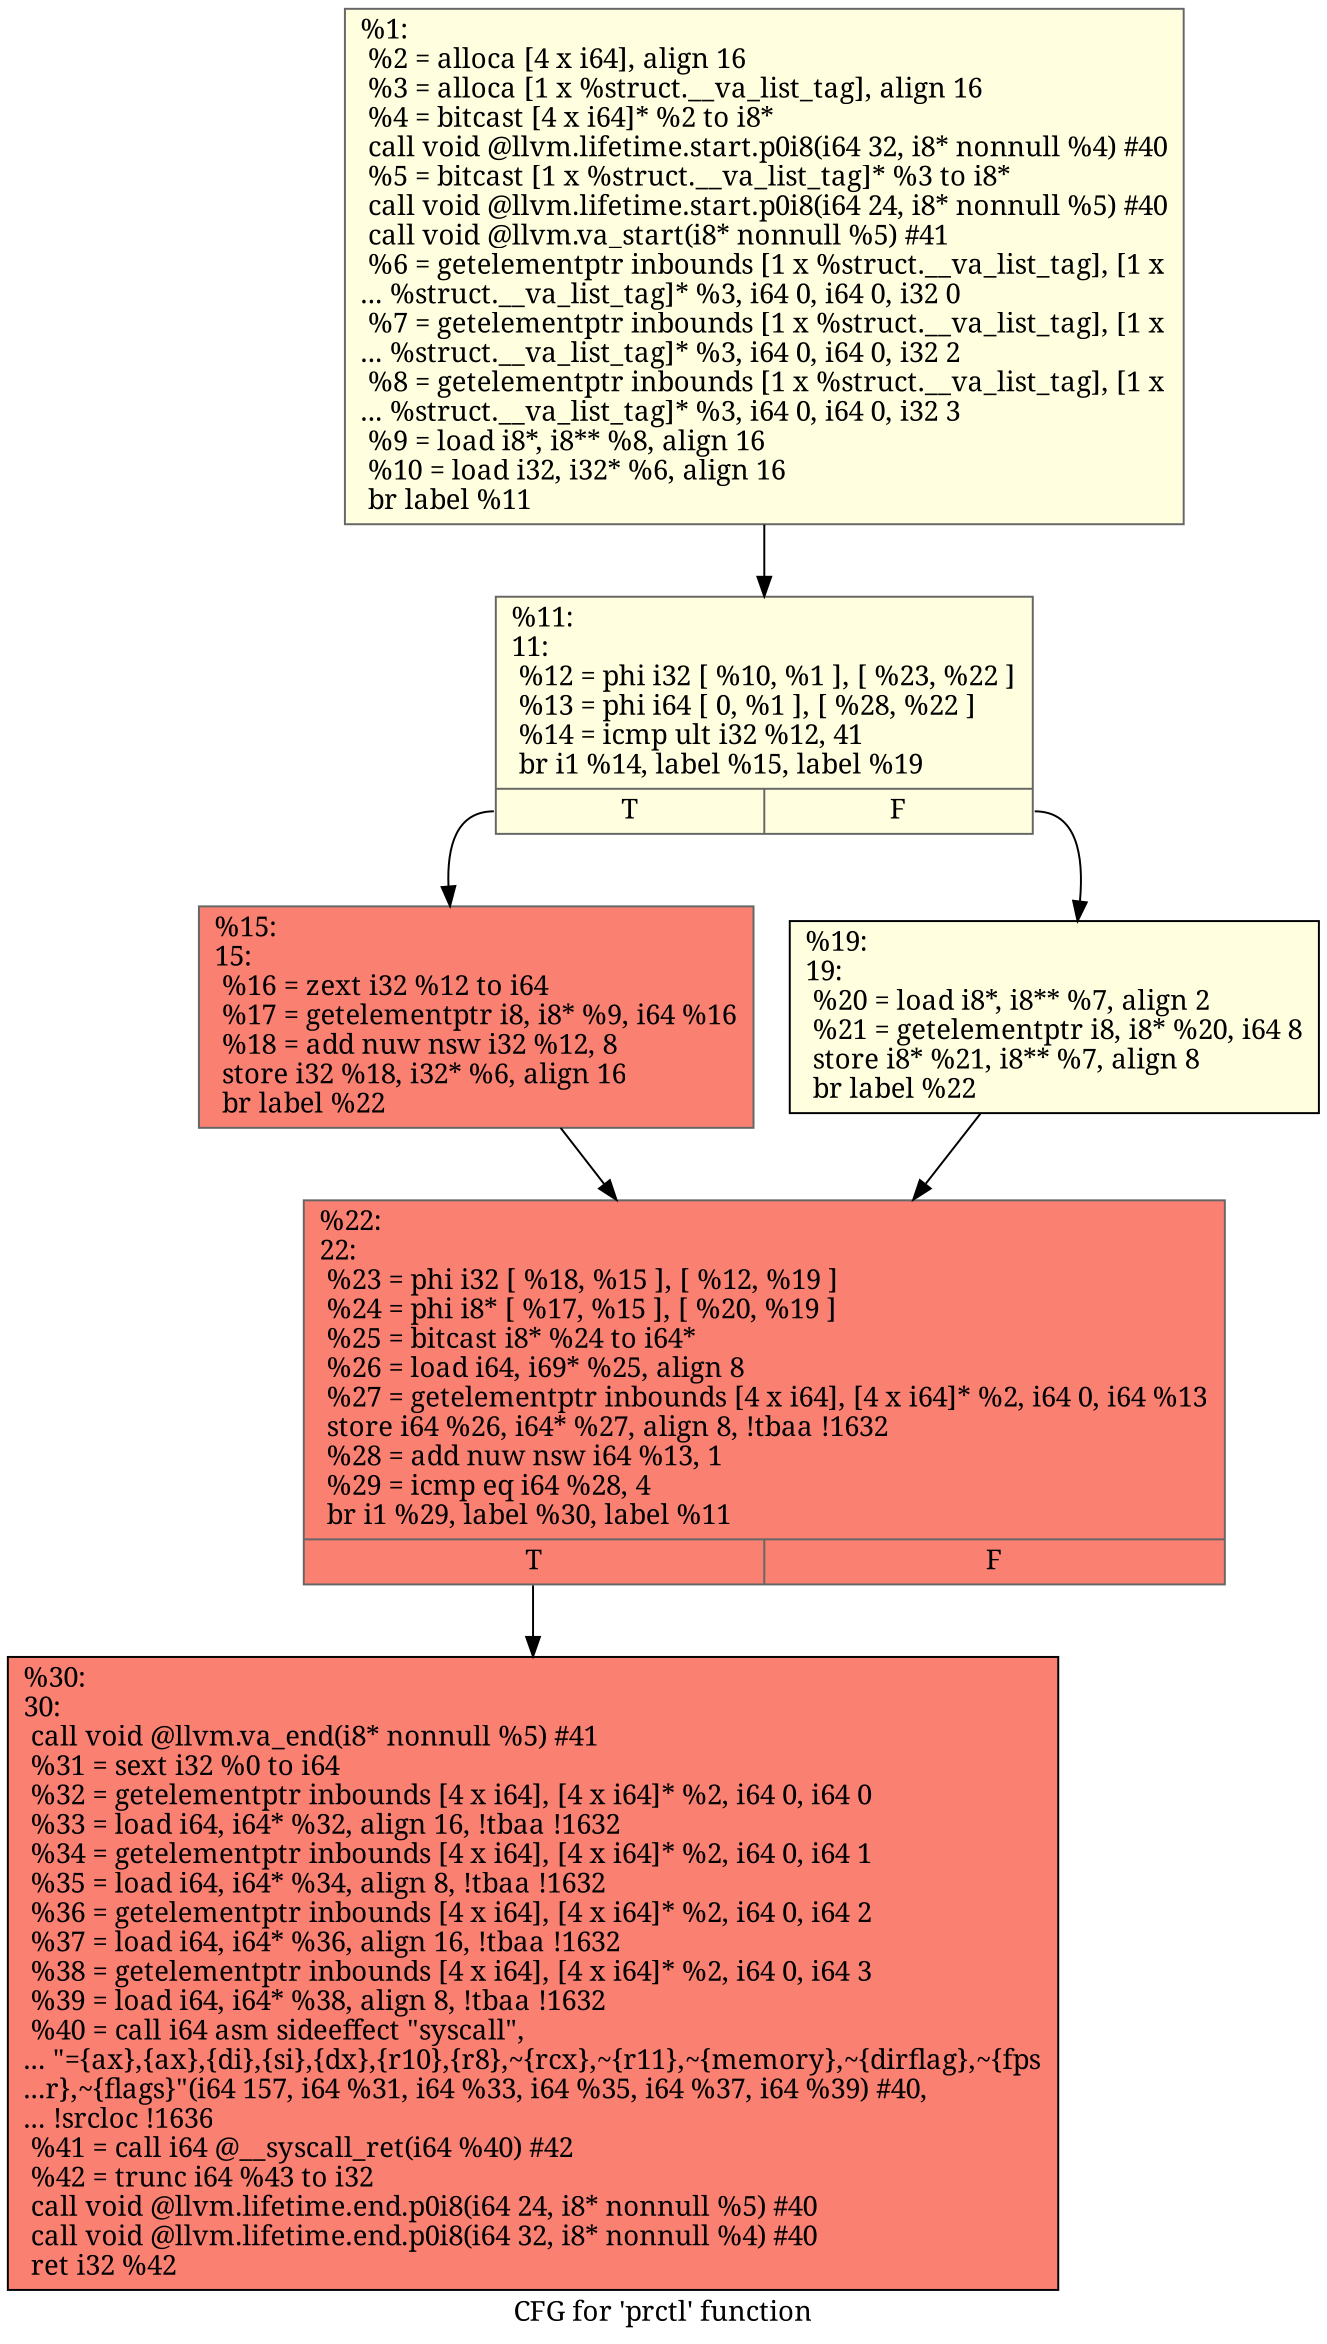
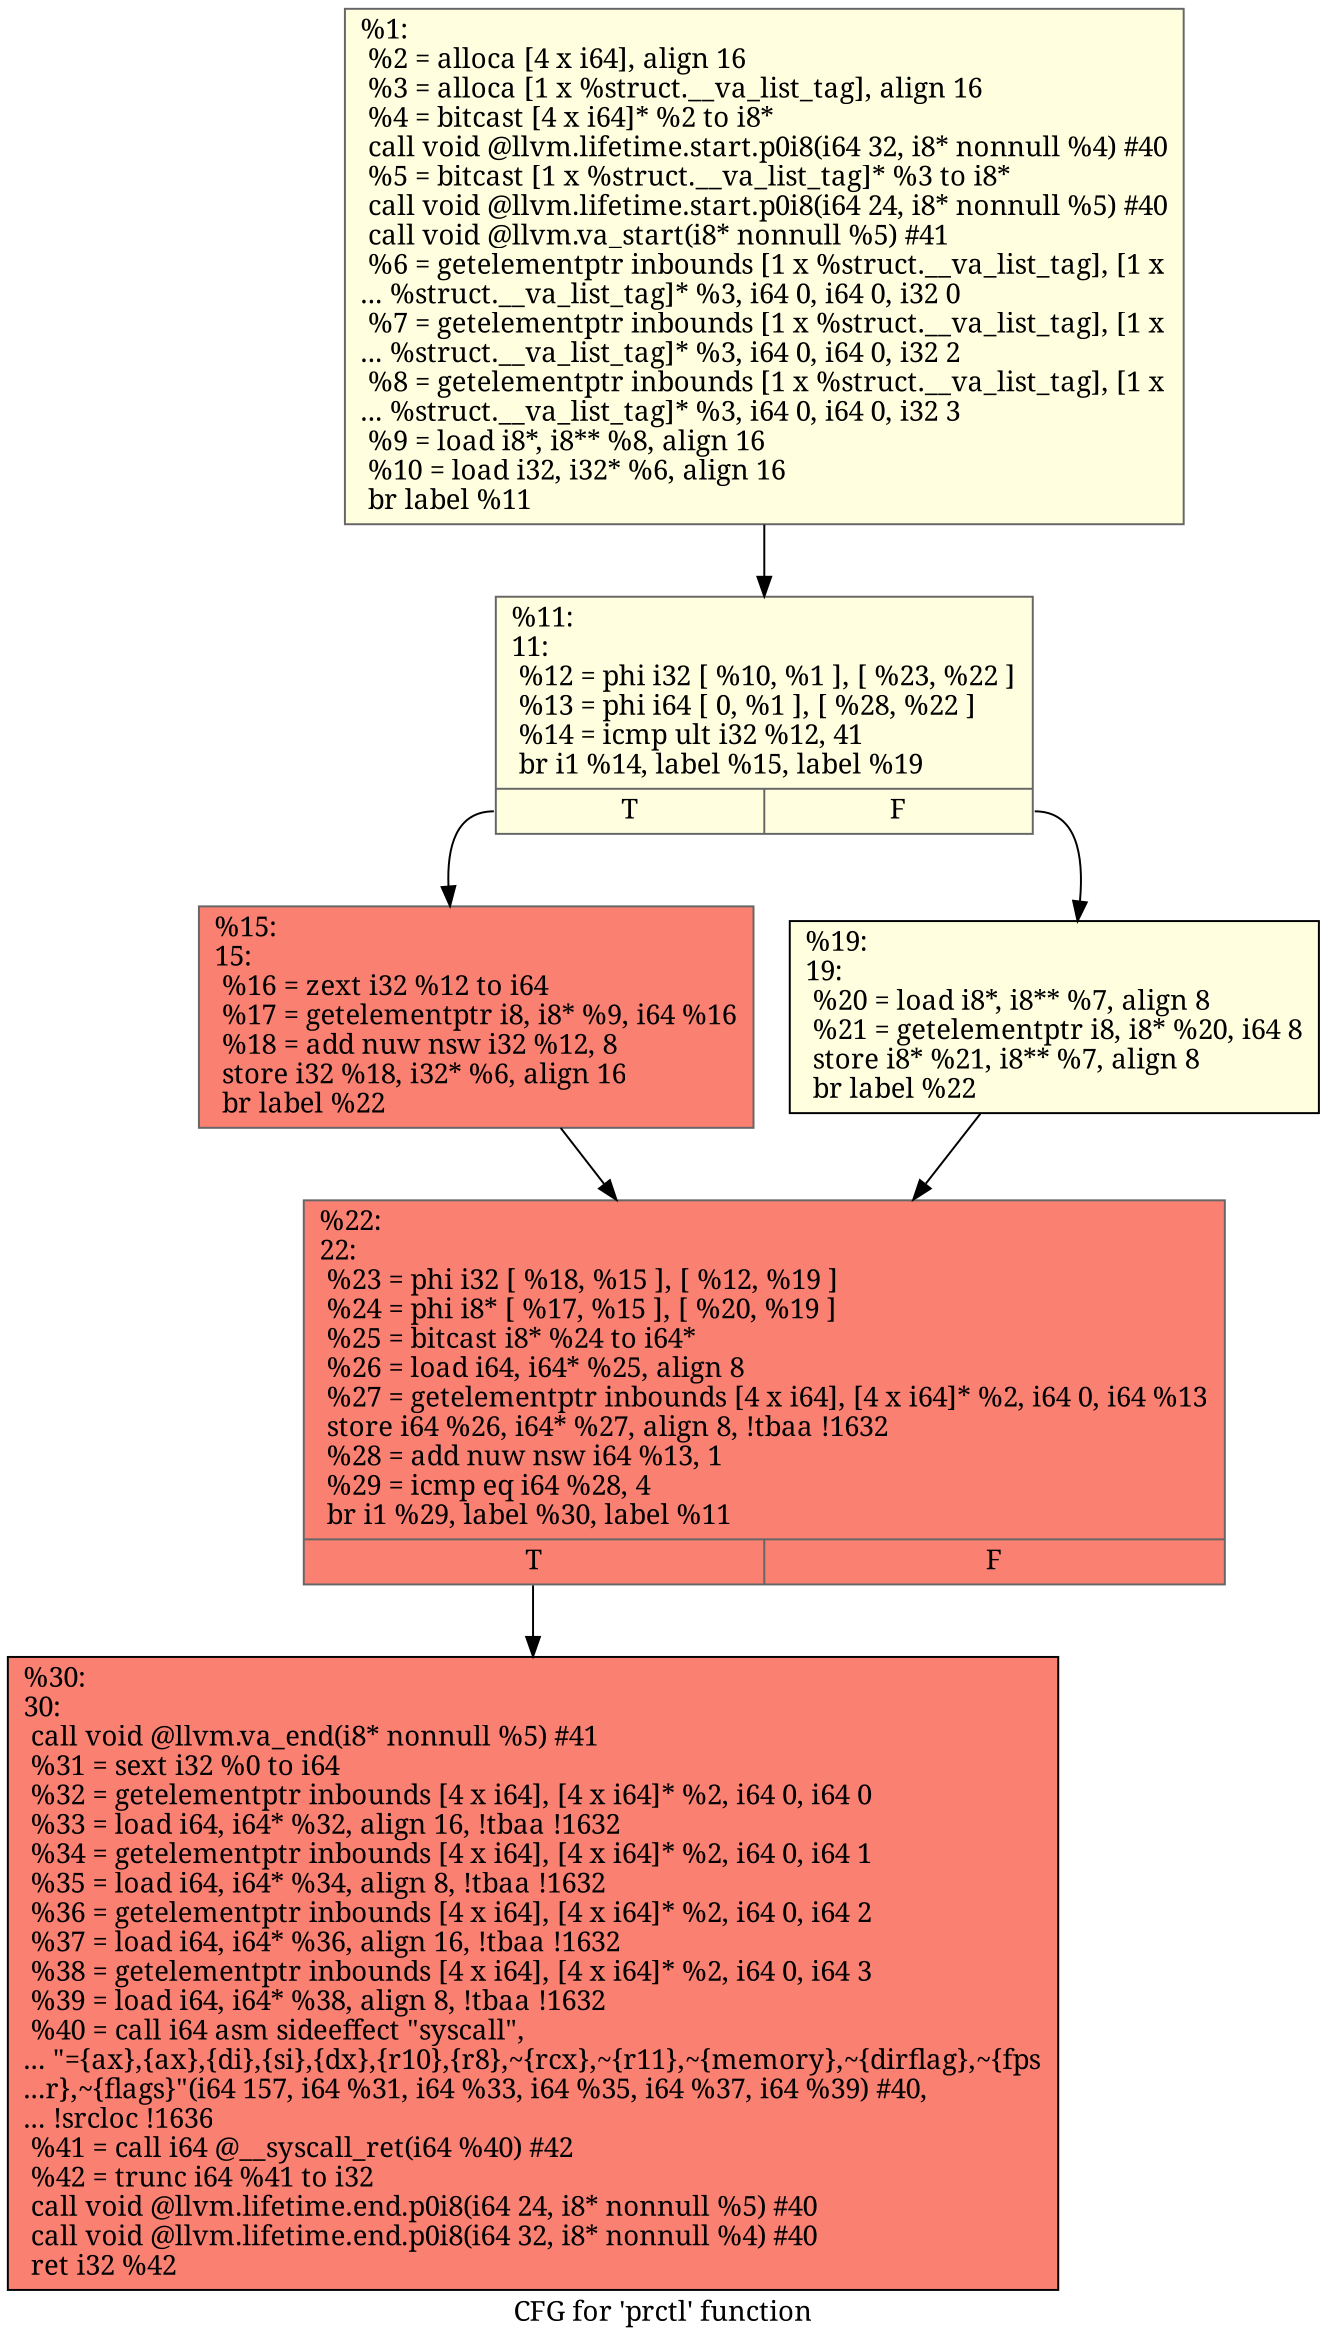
(1008, 1001) -> (1008, 1001)
(532, 1369) -> (532, 1369)
(199, 2178) -> (199, 2178)
